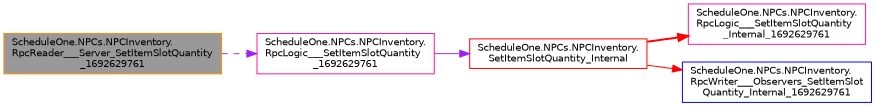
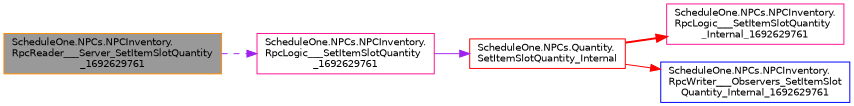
(558, 54) -> (548, 54)
